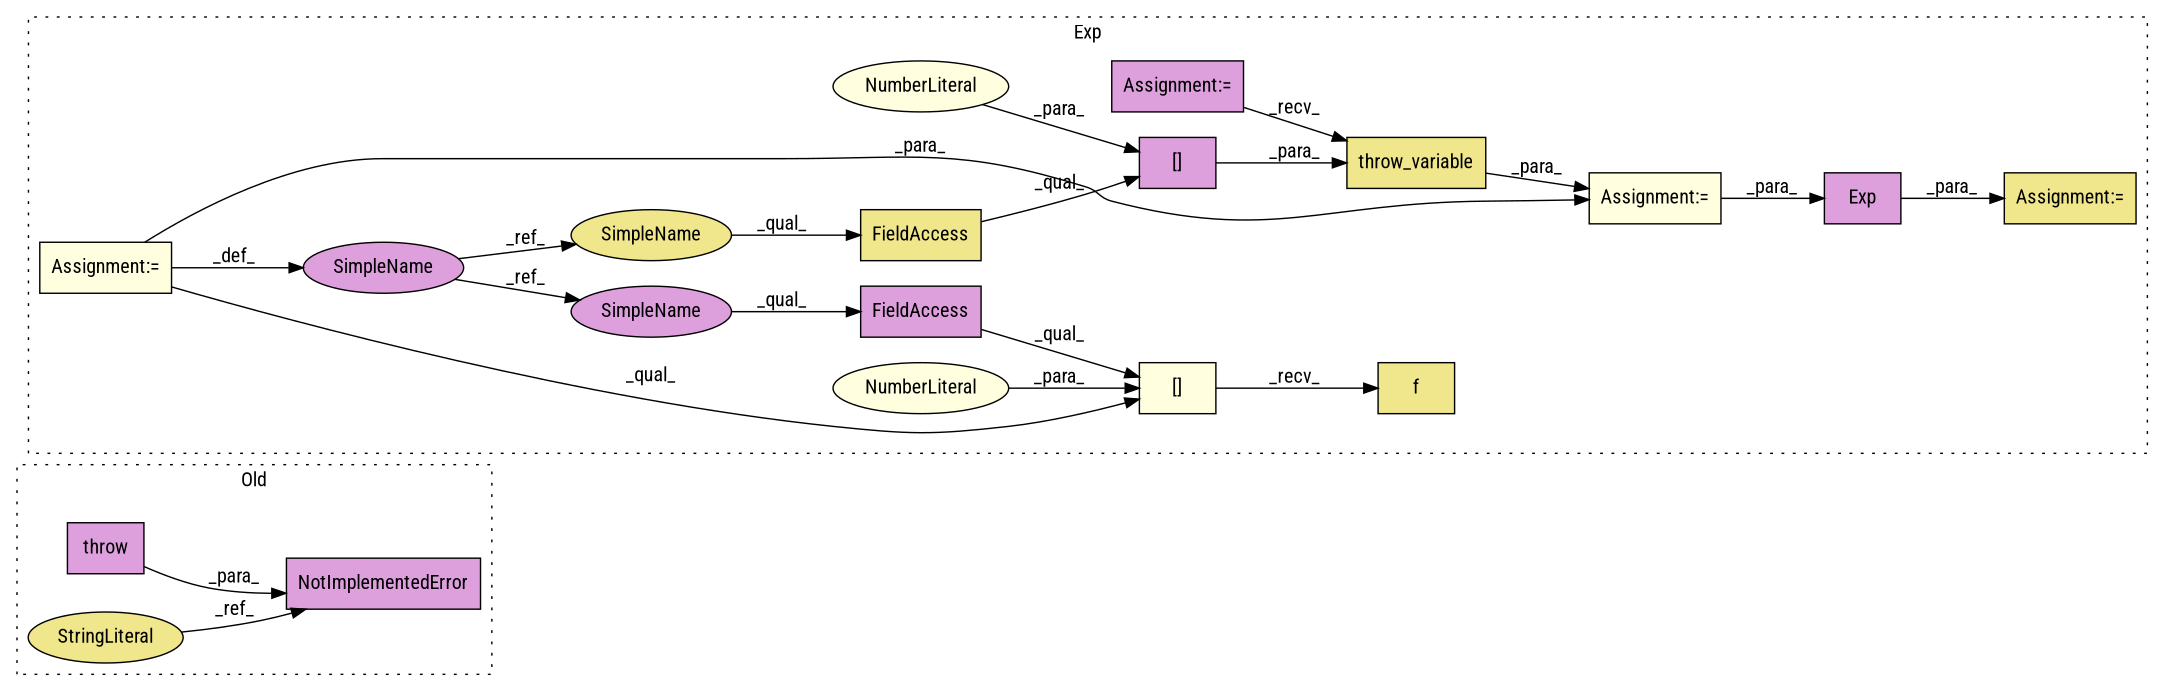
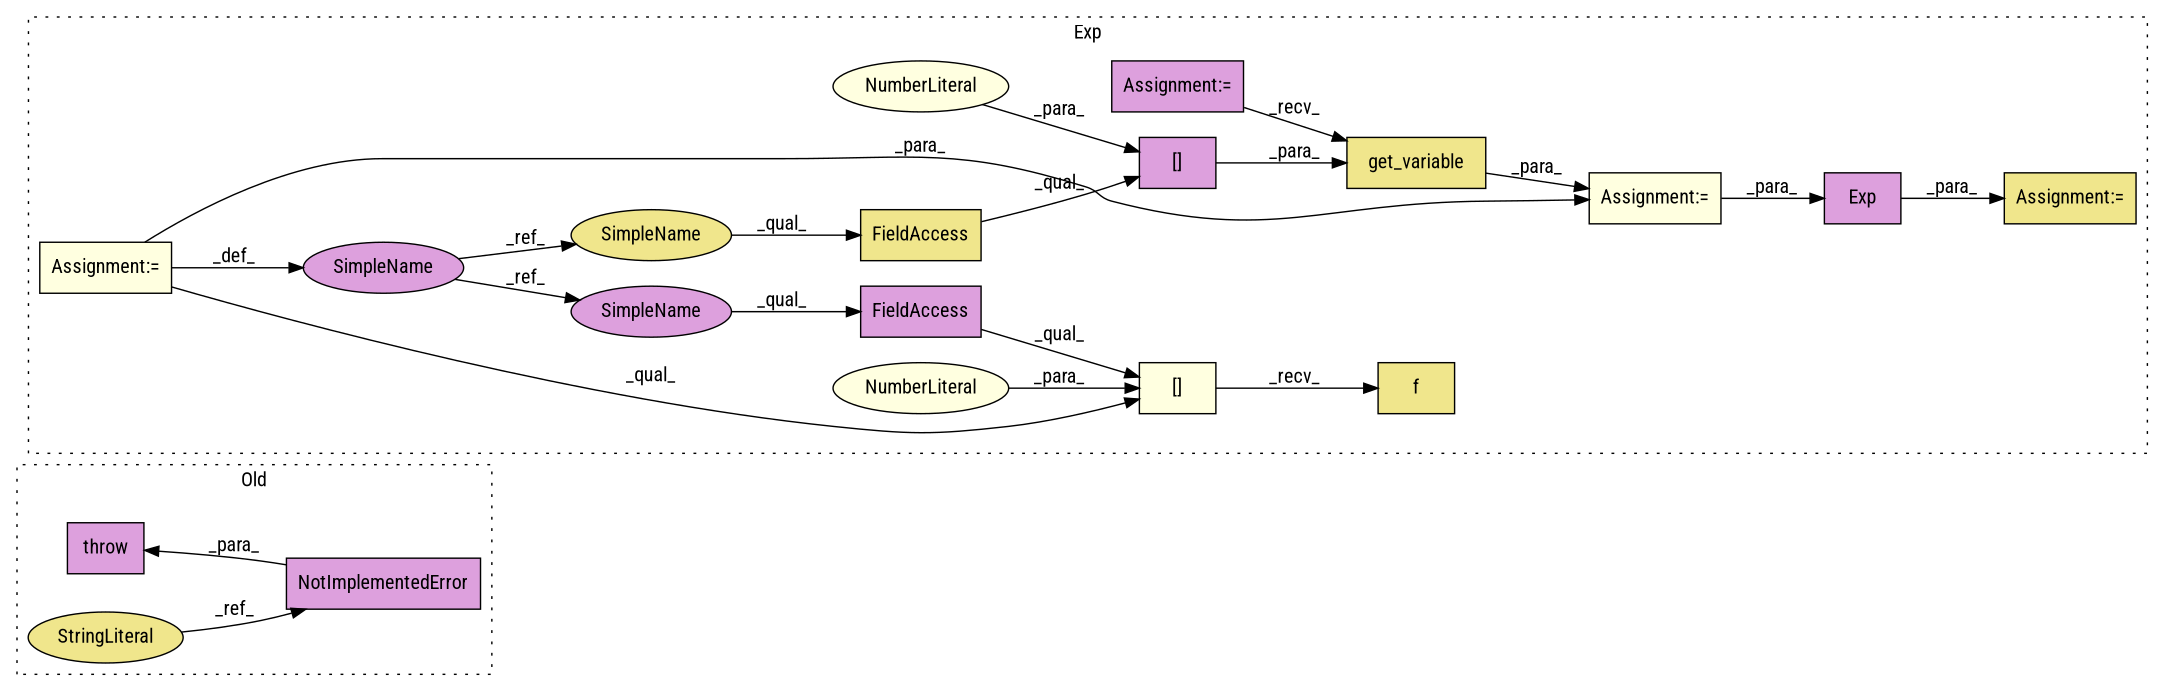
(1416, 163) -> (1416, 163)
(206, 587) -> (223, 557)
